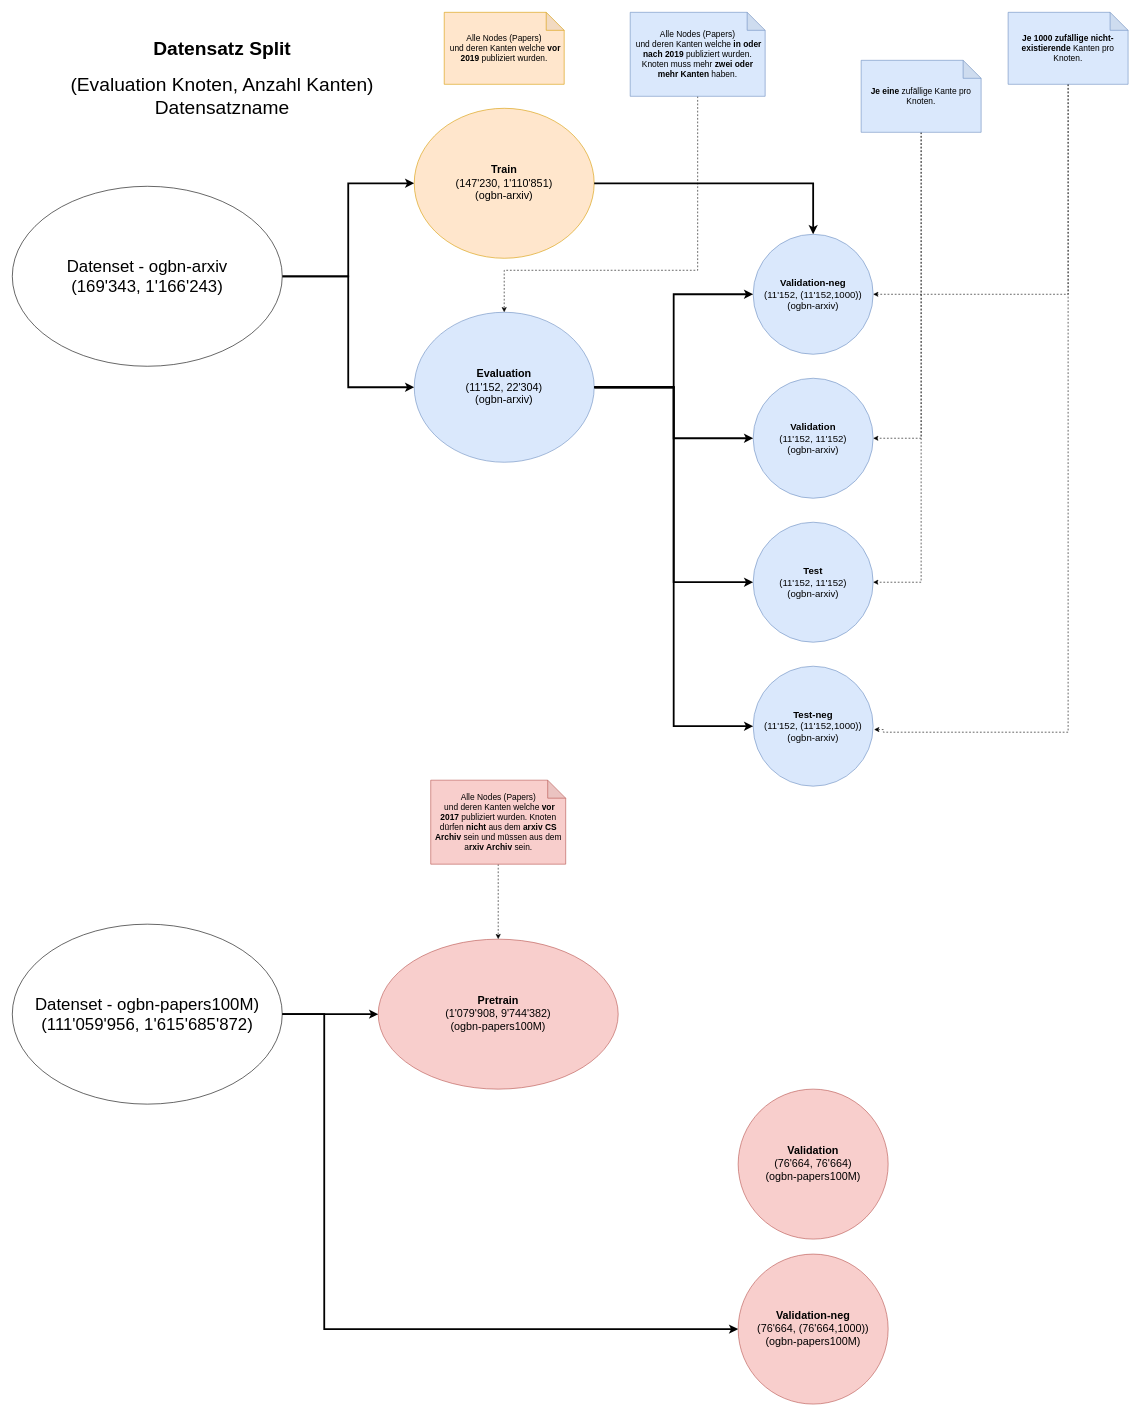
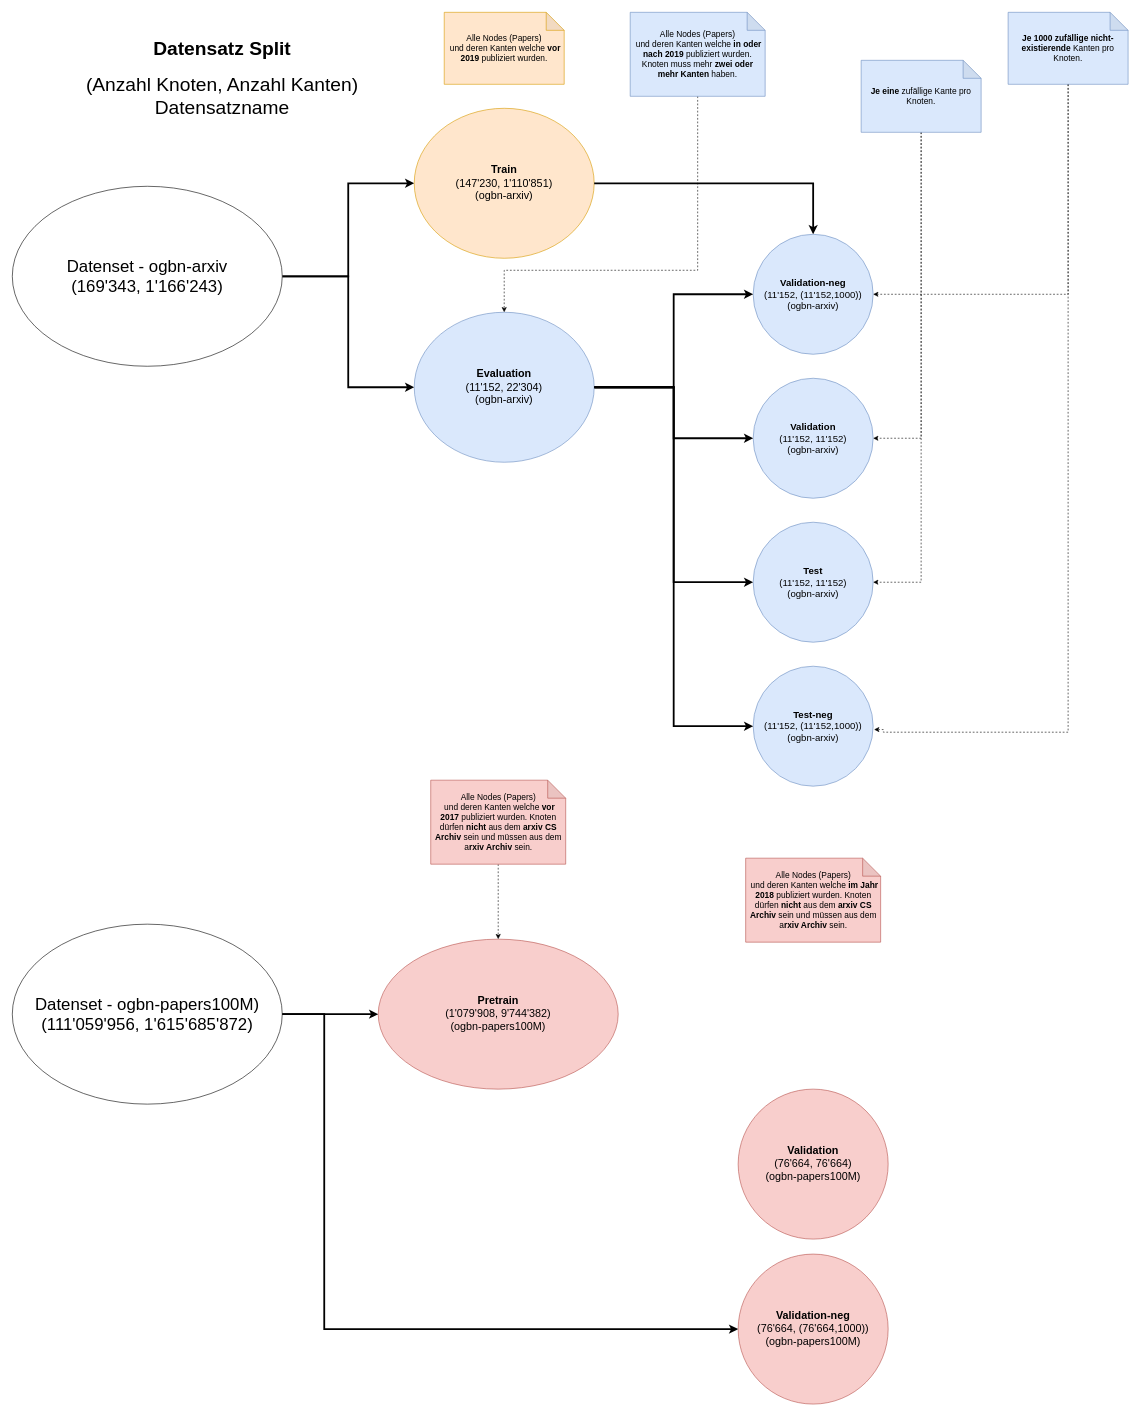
(222, 37) -> (222, 37)
none -> (813, 900)
